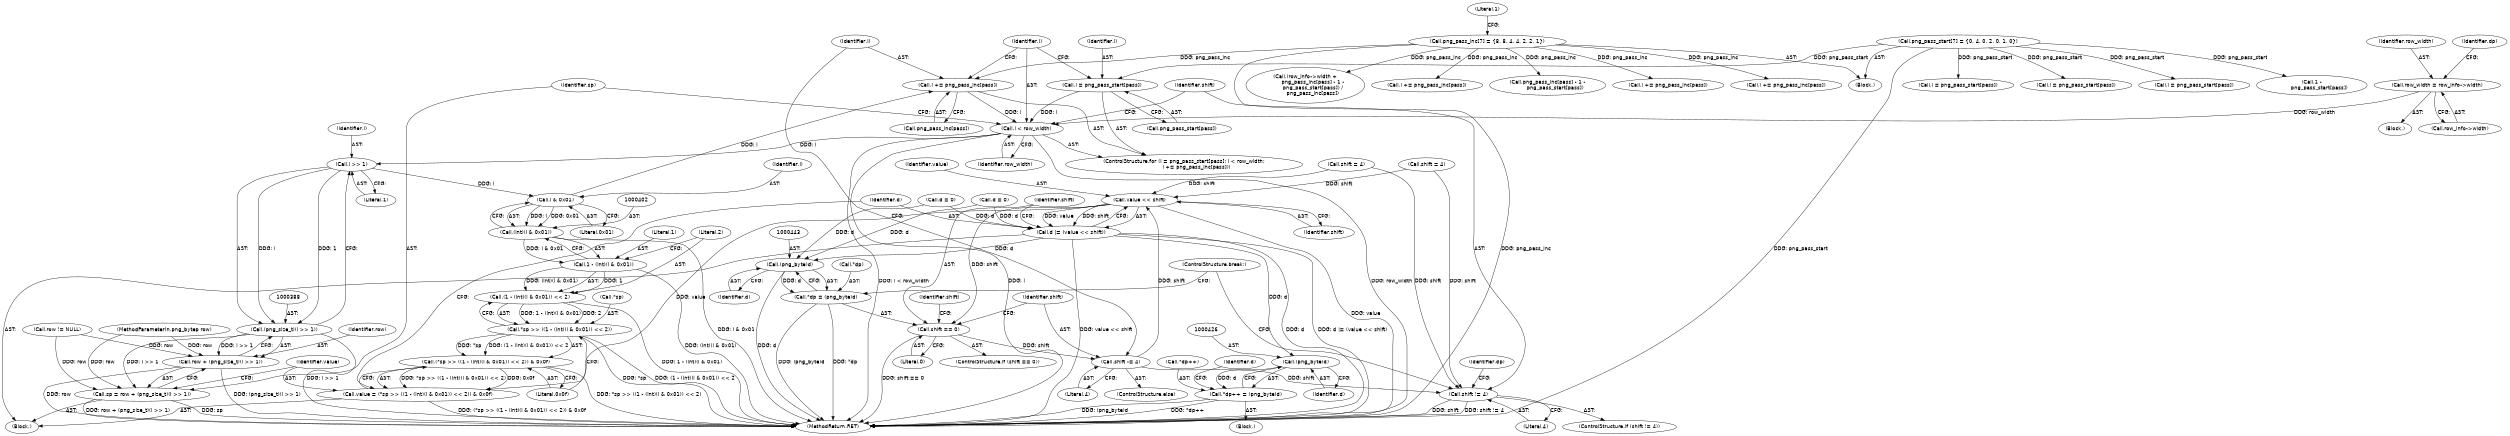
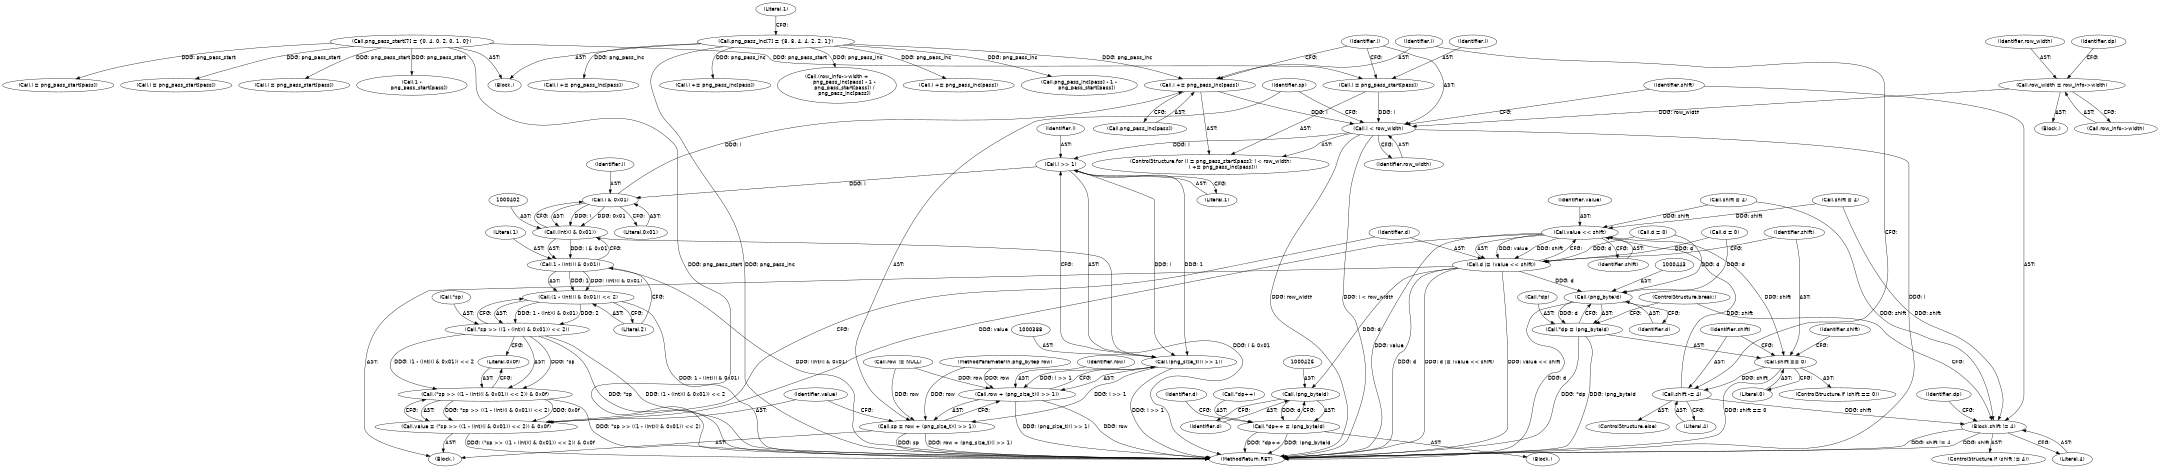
(1182, 129) -> none
none -> (625, 309)
(586, 355) -> (511, 344)
(1468, 395) -> (1994, 427)
